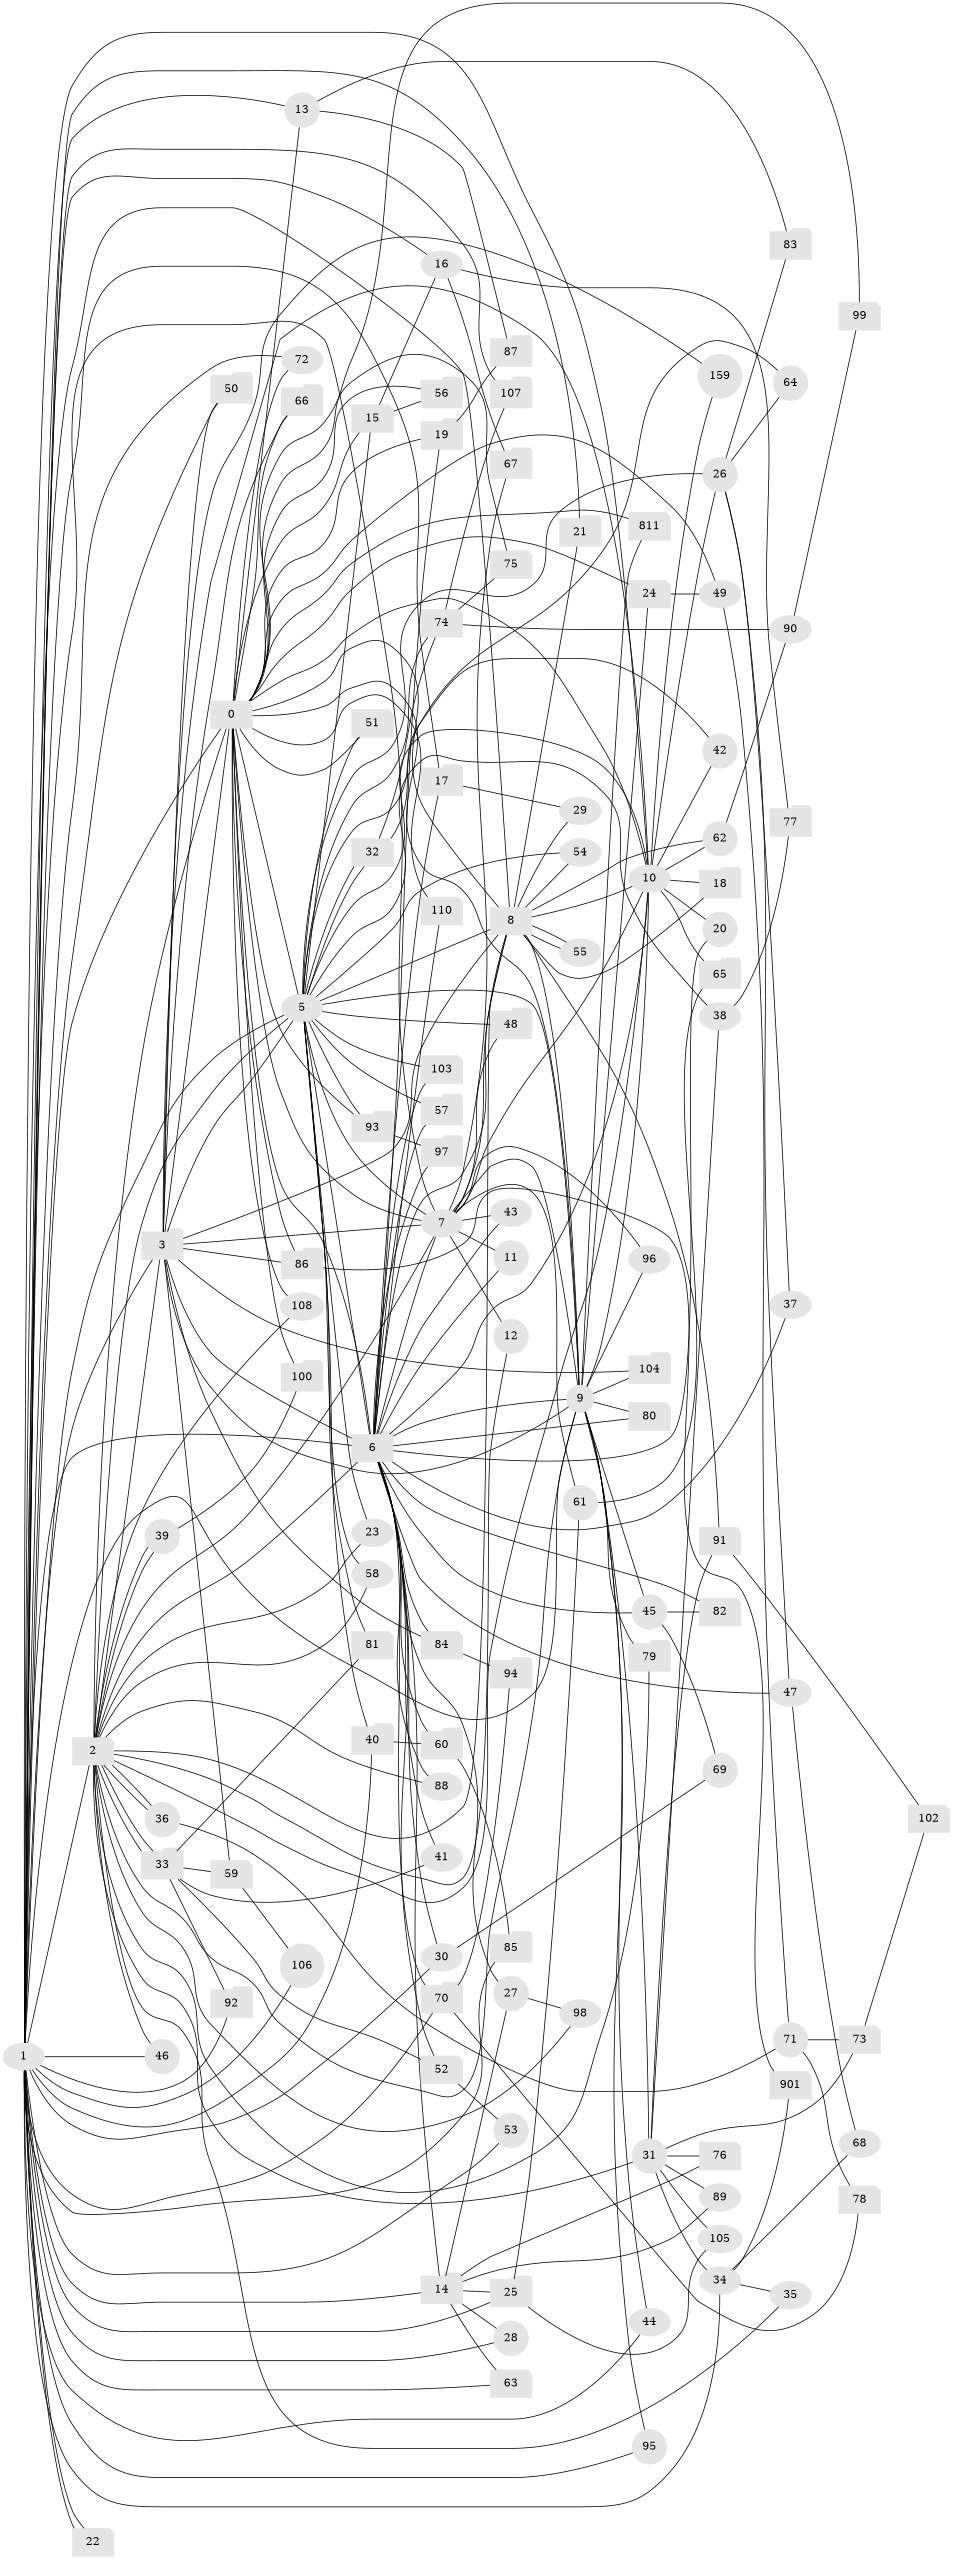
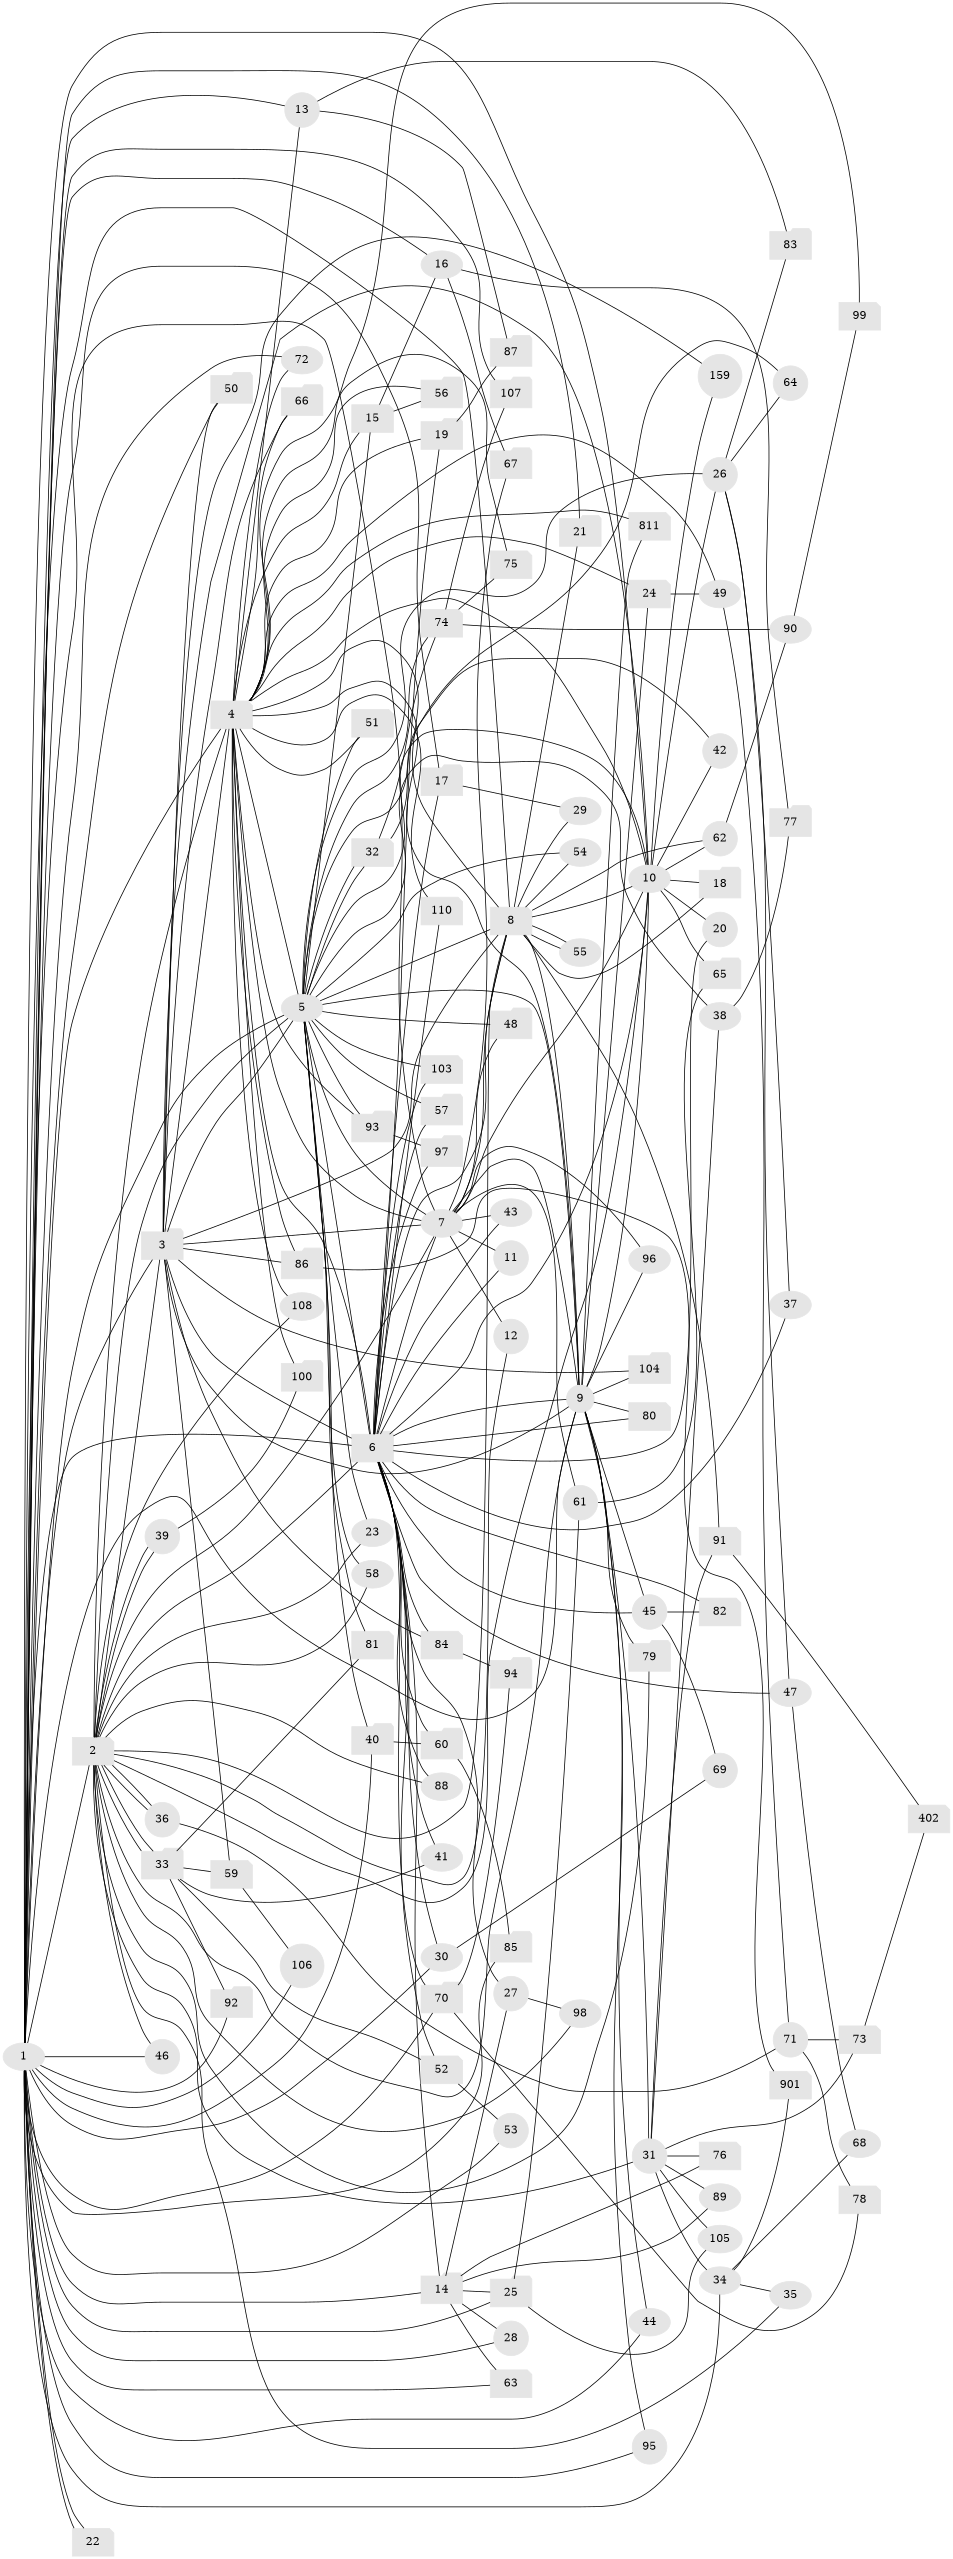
(232, 715) -> (232, 715)
(929, 1819) -> (929, 1819)
